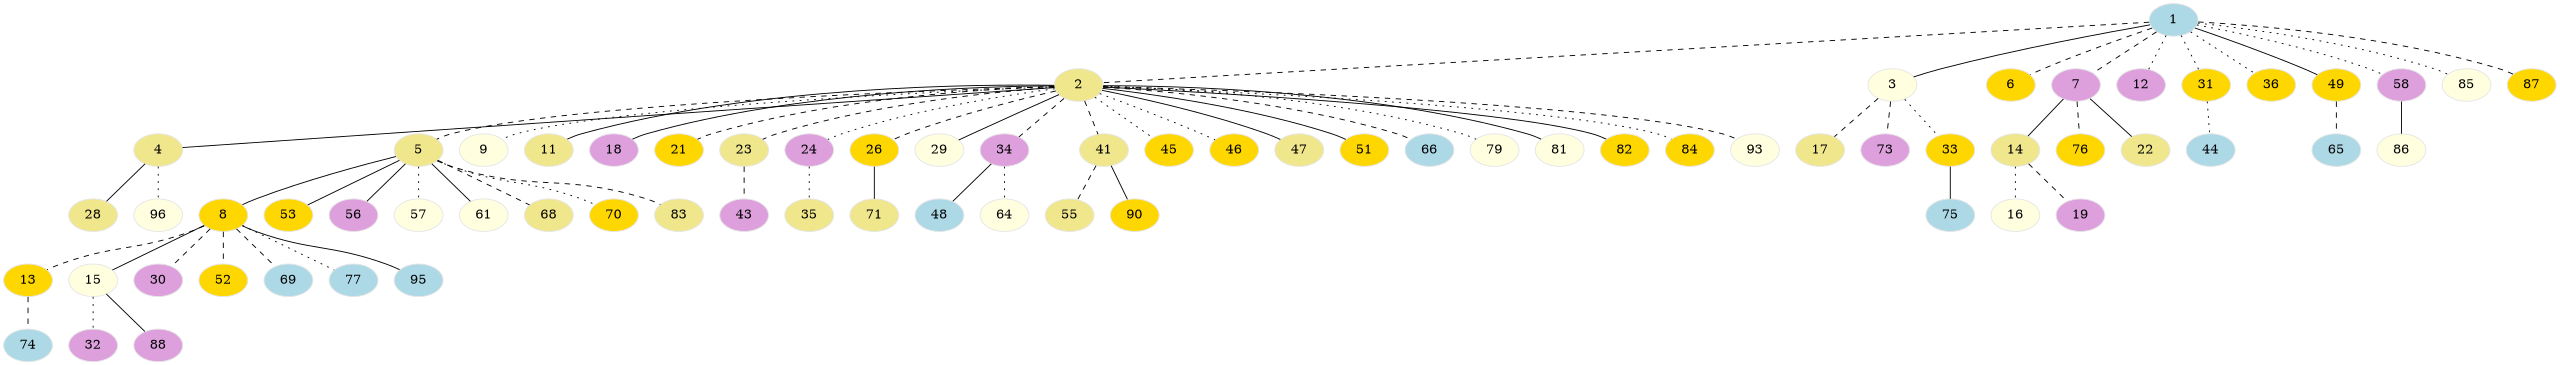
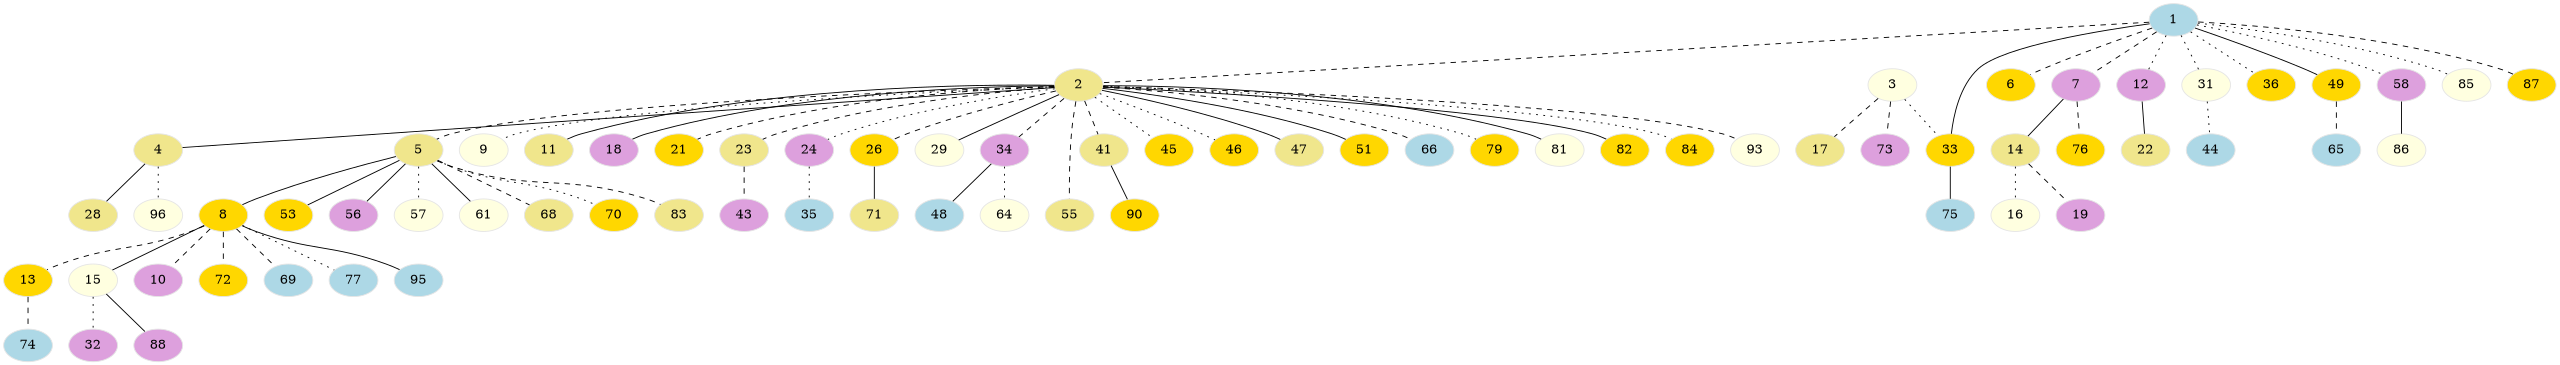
(2031, 48) -> (2027, 47)
(2206, 85) -> (2206, 85)
(2111, 118) -> (2143, 118)
(1495, 150) -> (1495, 150)
(1087, 183) -> (1070, 150)
(809, 215) -> (809, 215)
(158, 280) -> (158, 280)
(223, 280) -> (223, 280)
